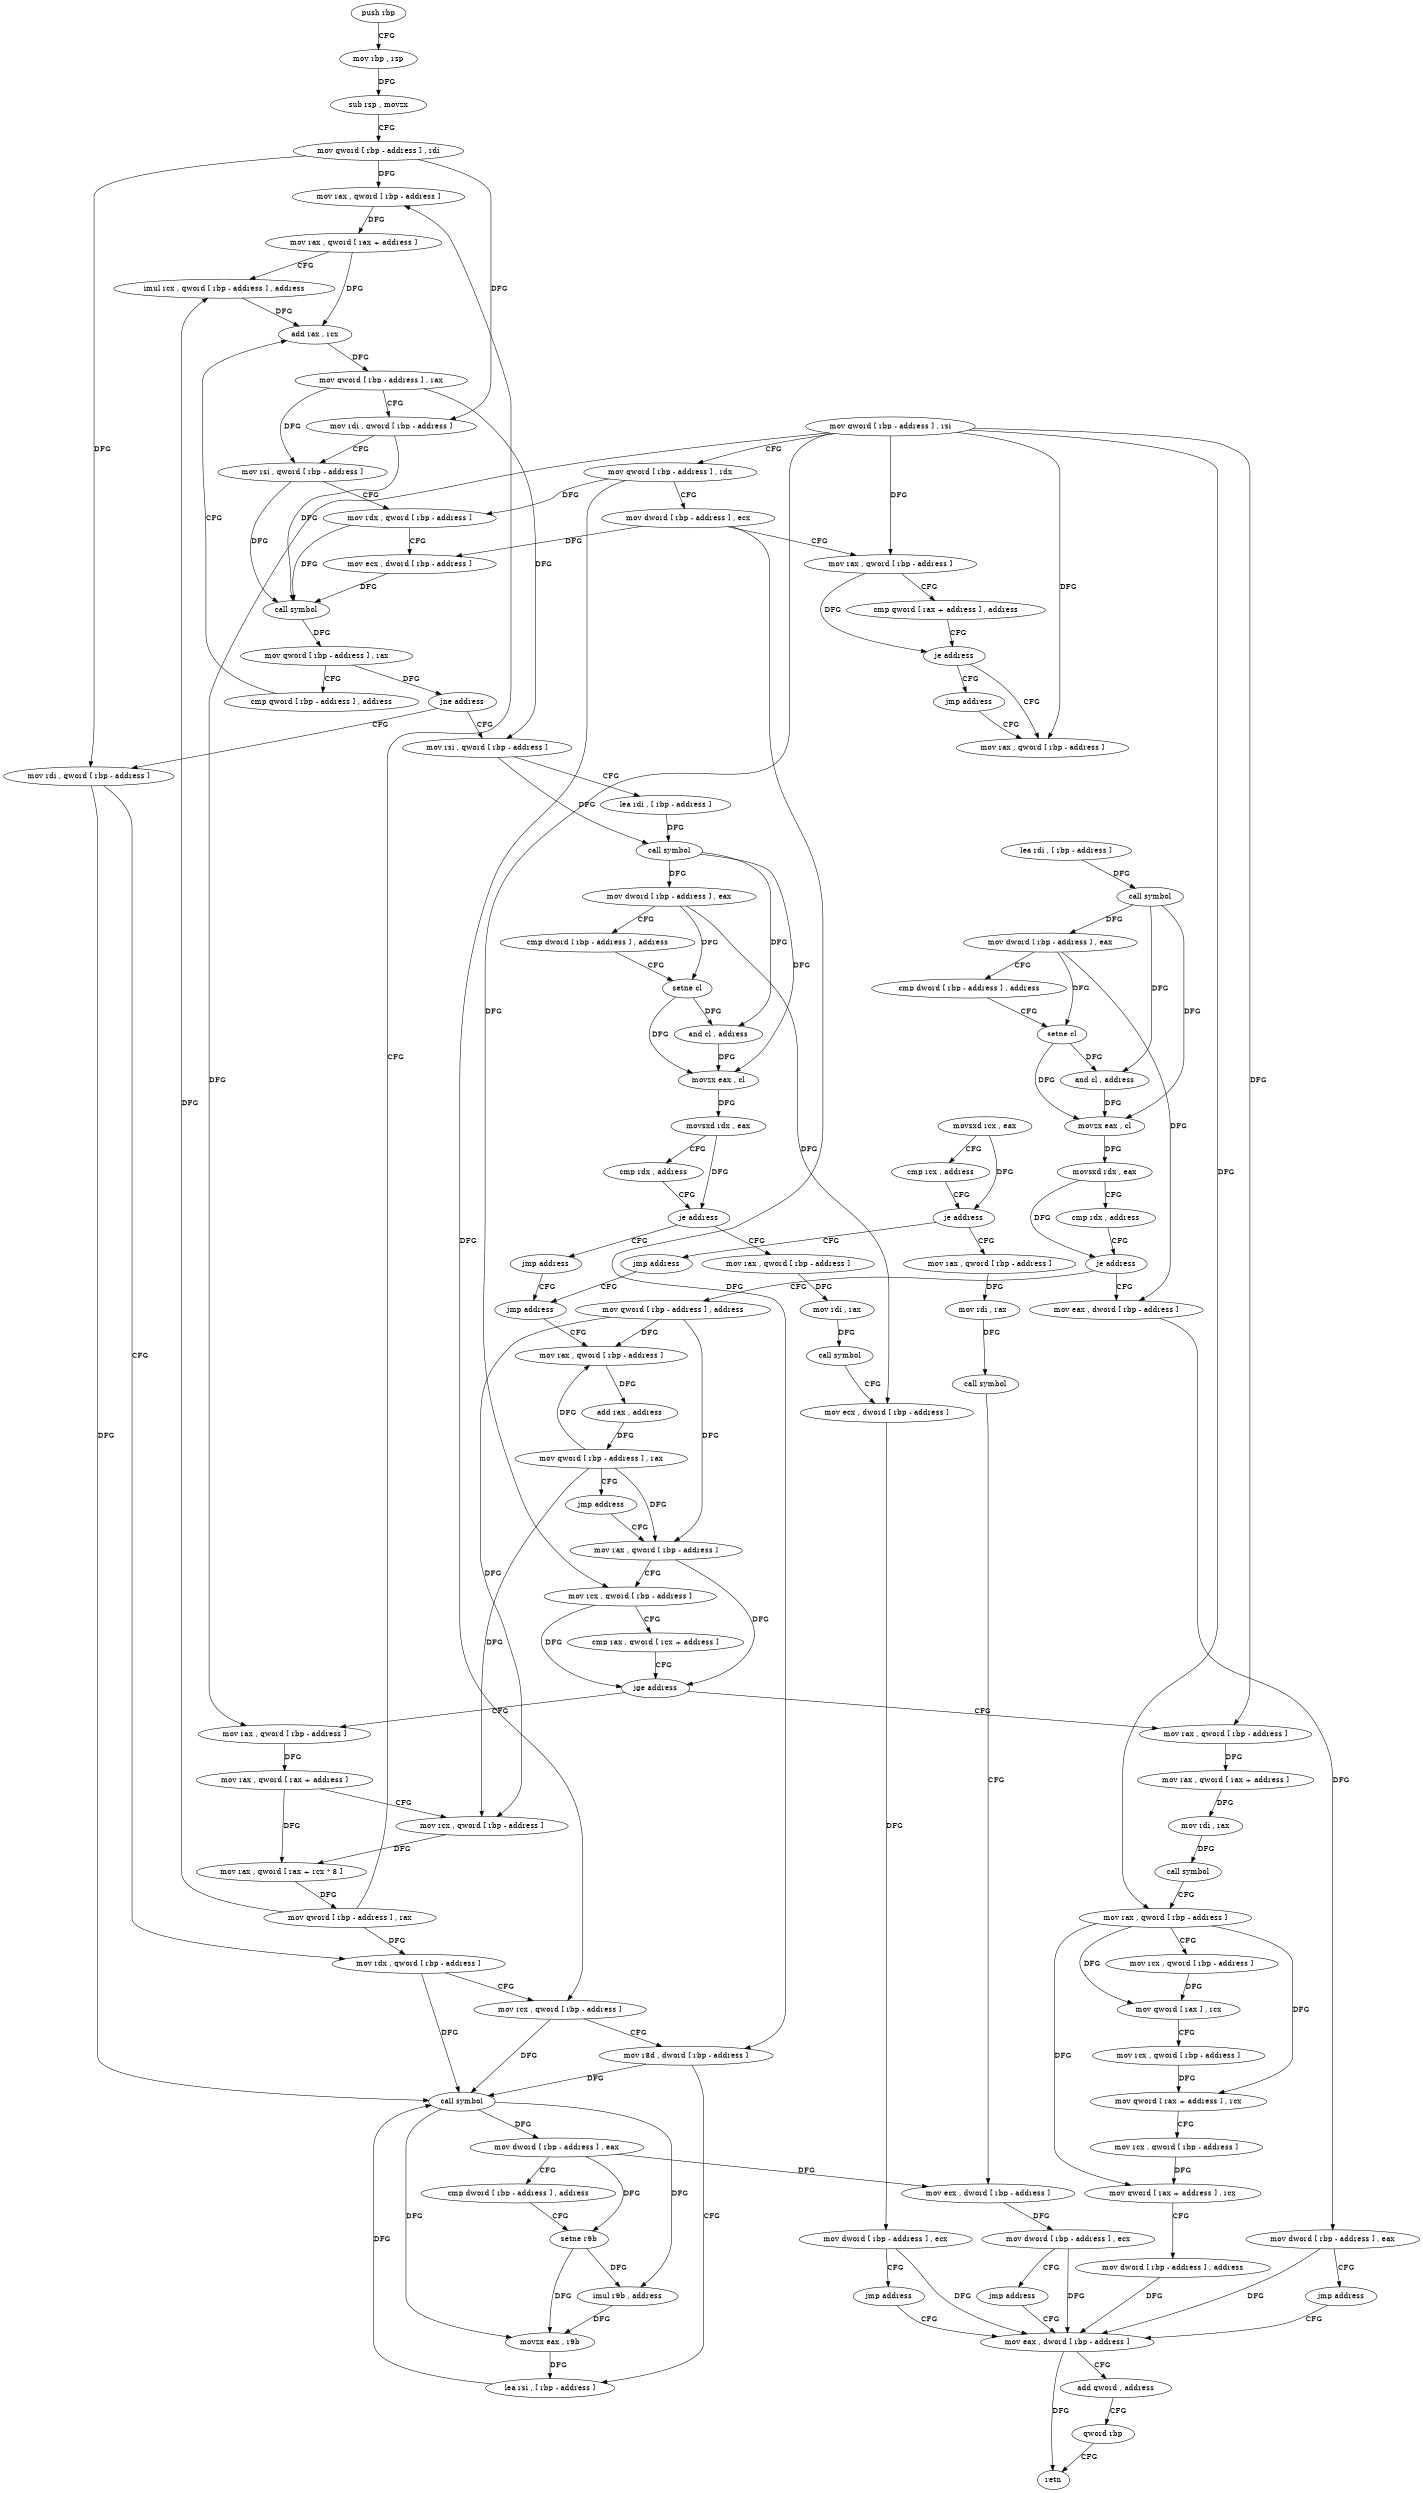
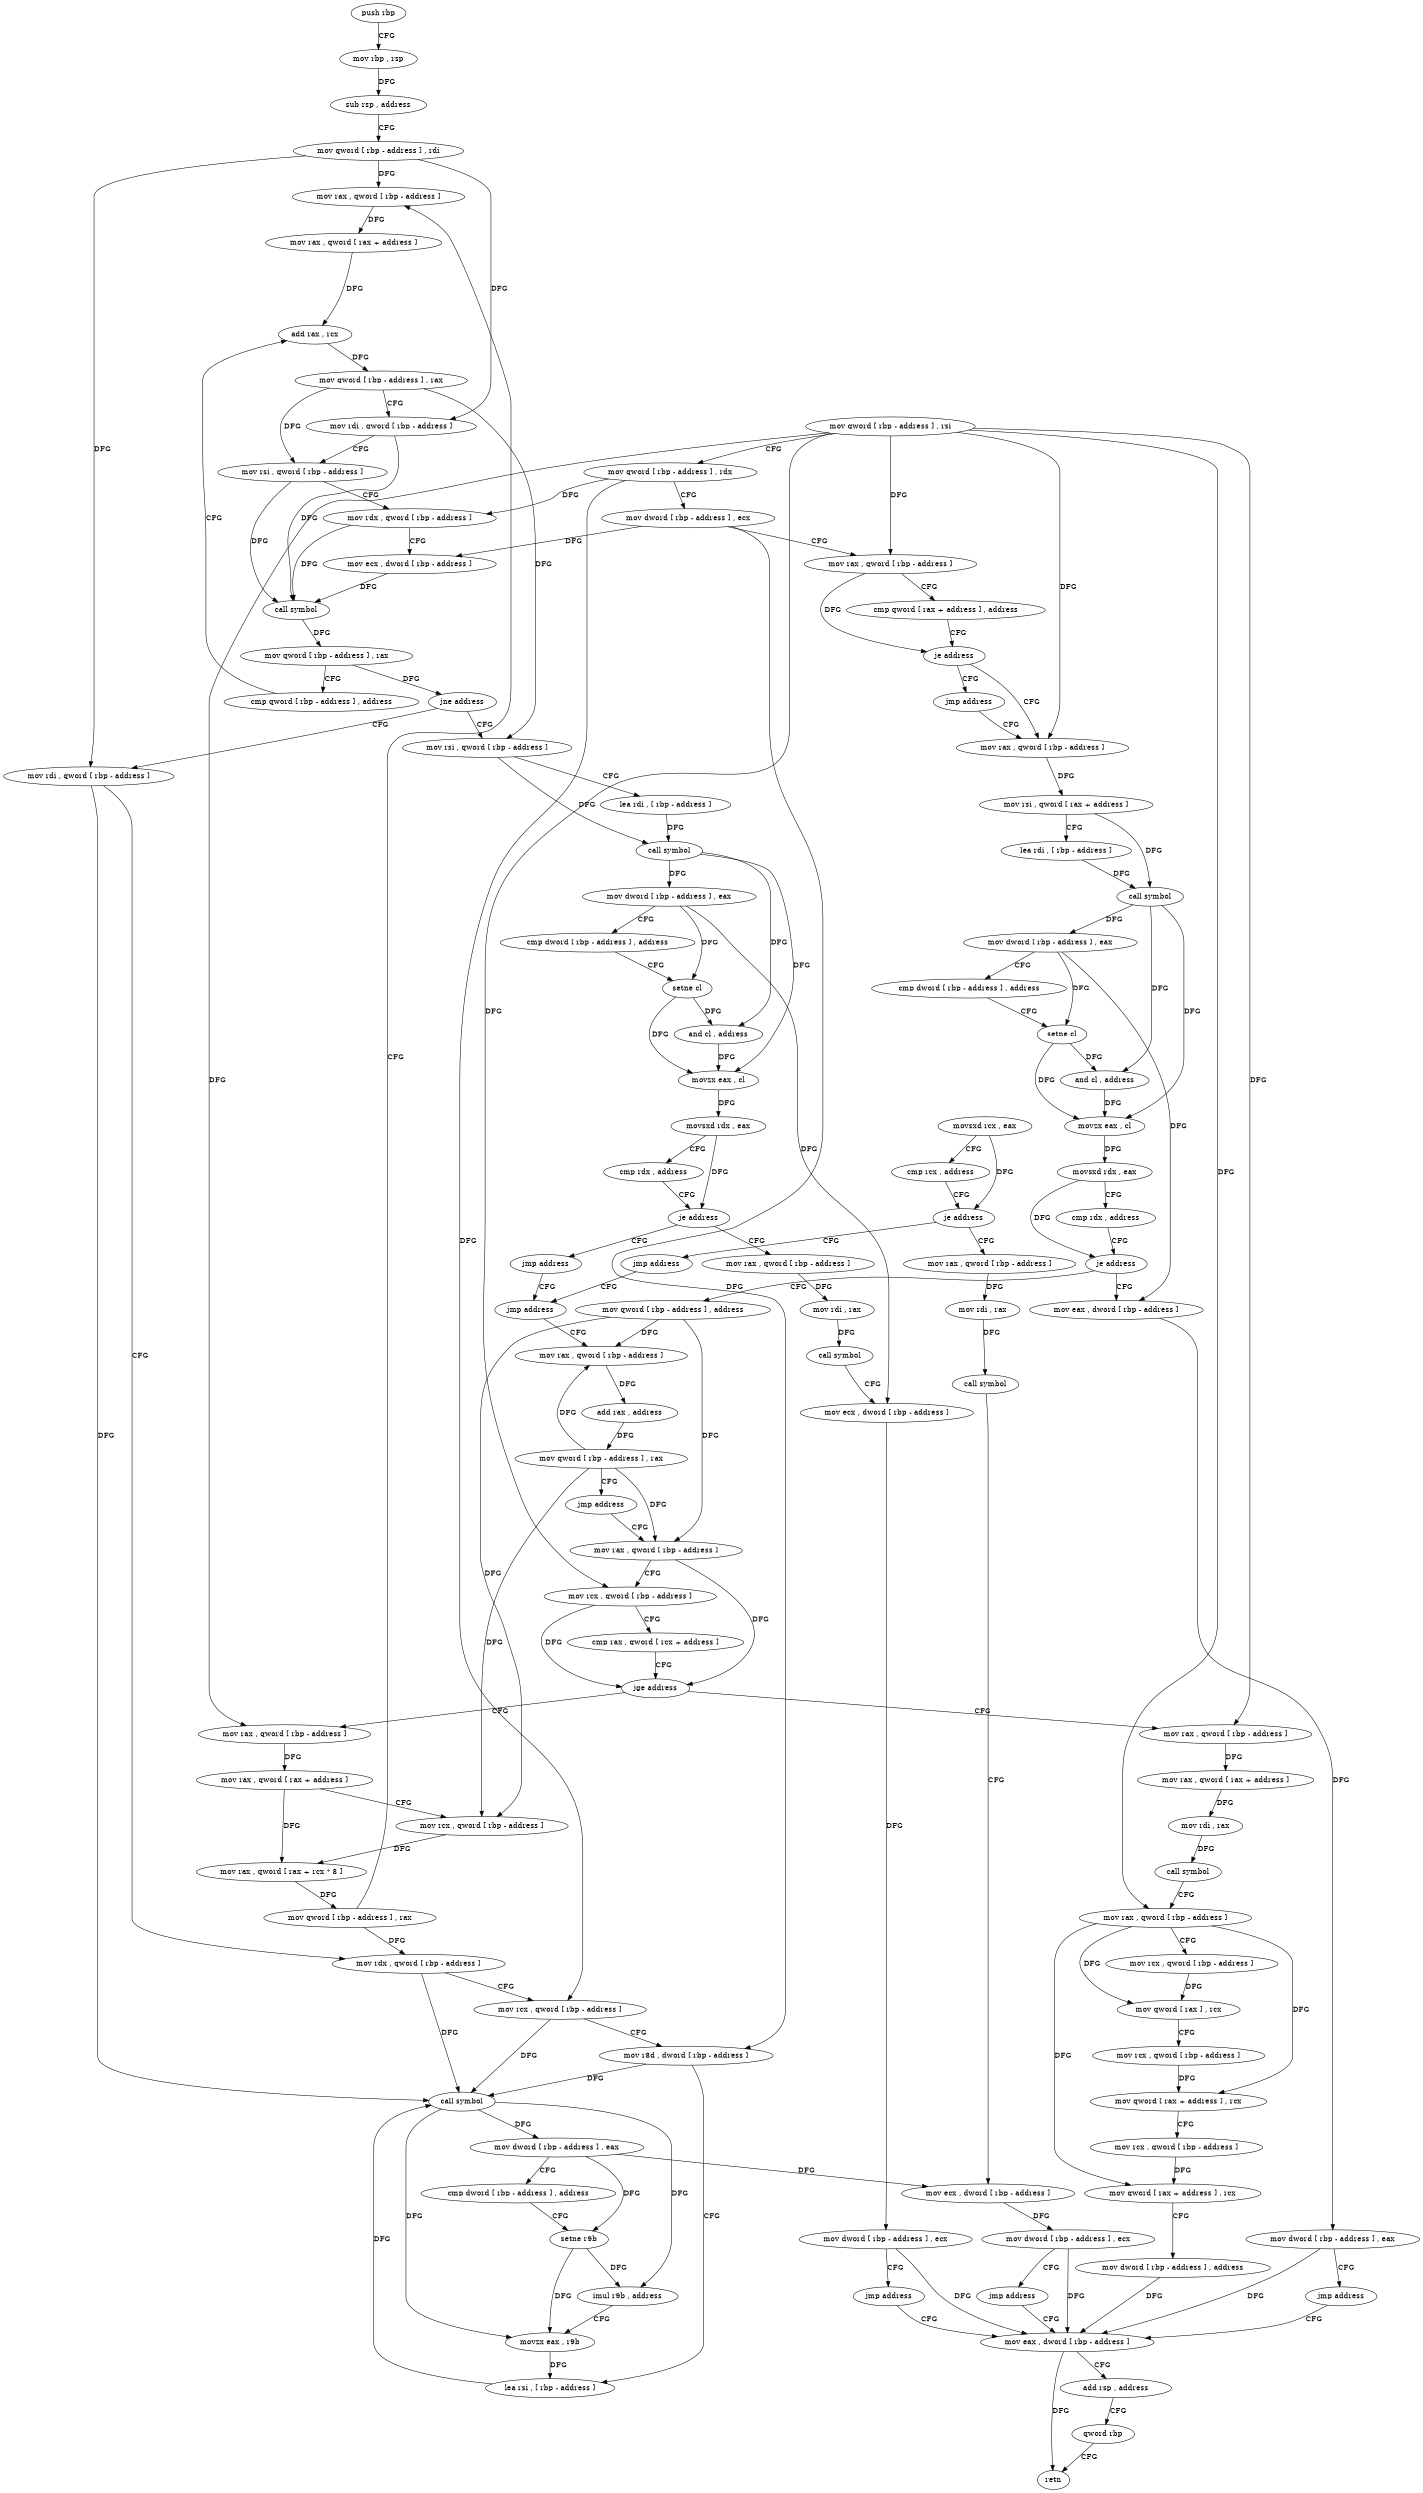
(379, 105) -> (379, 105)
(224, 289) -> none
none -> (1066, 805)
(602, 2319) -> (602, 2319)
(1116, 2388) -> (1116, 2388)
